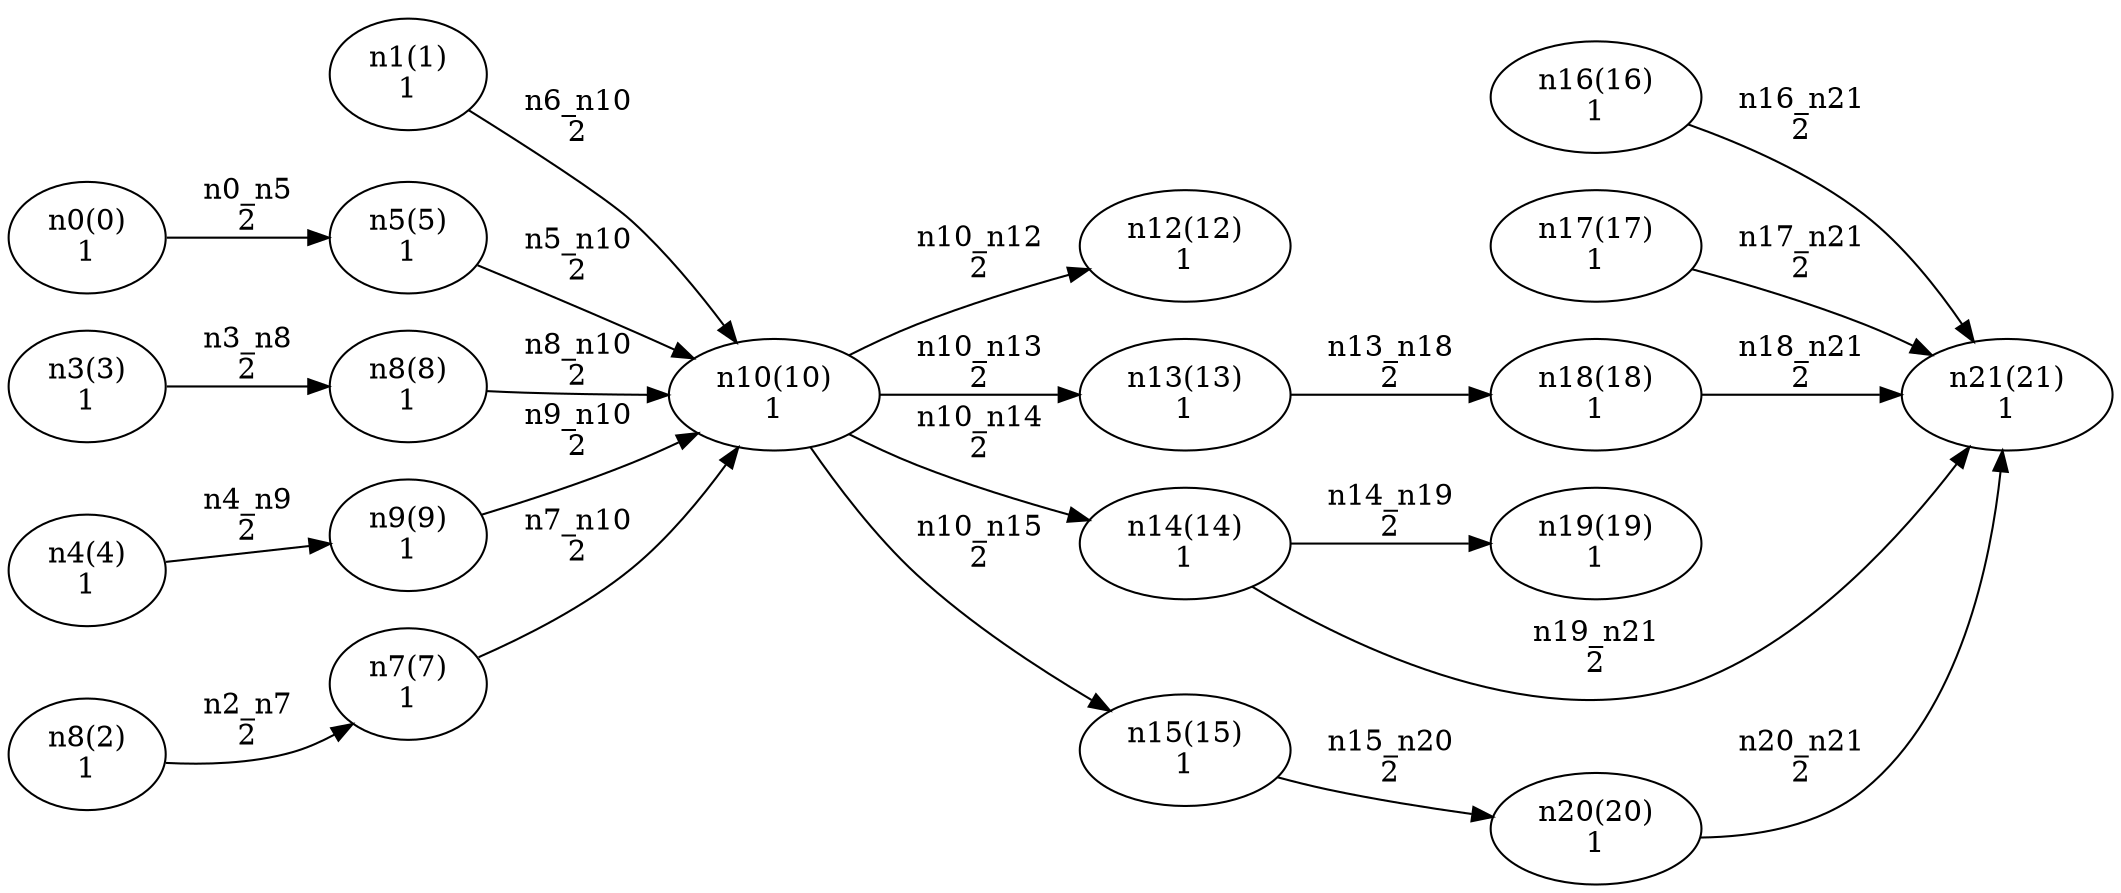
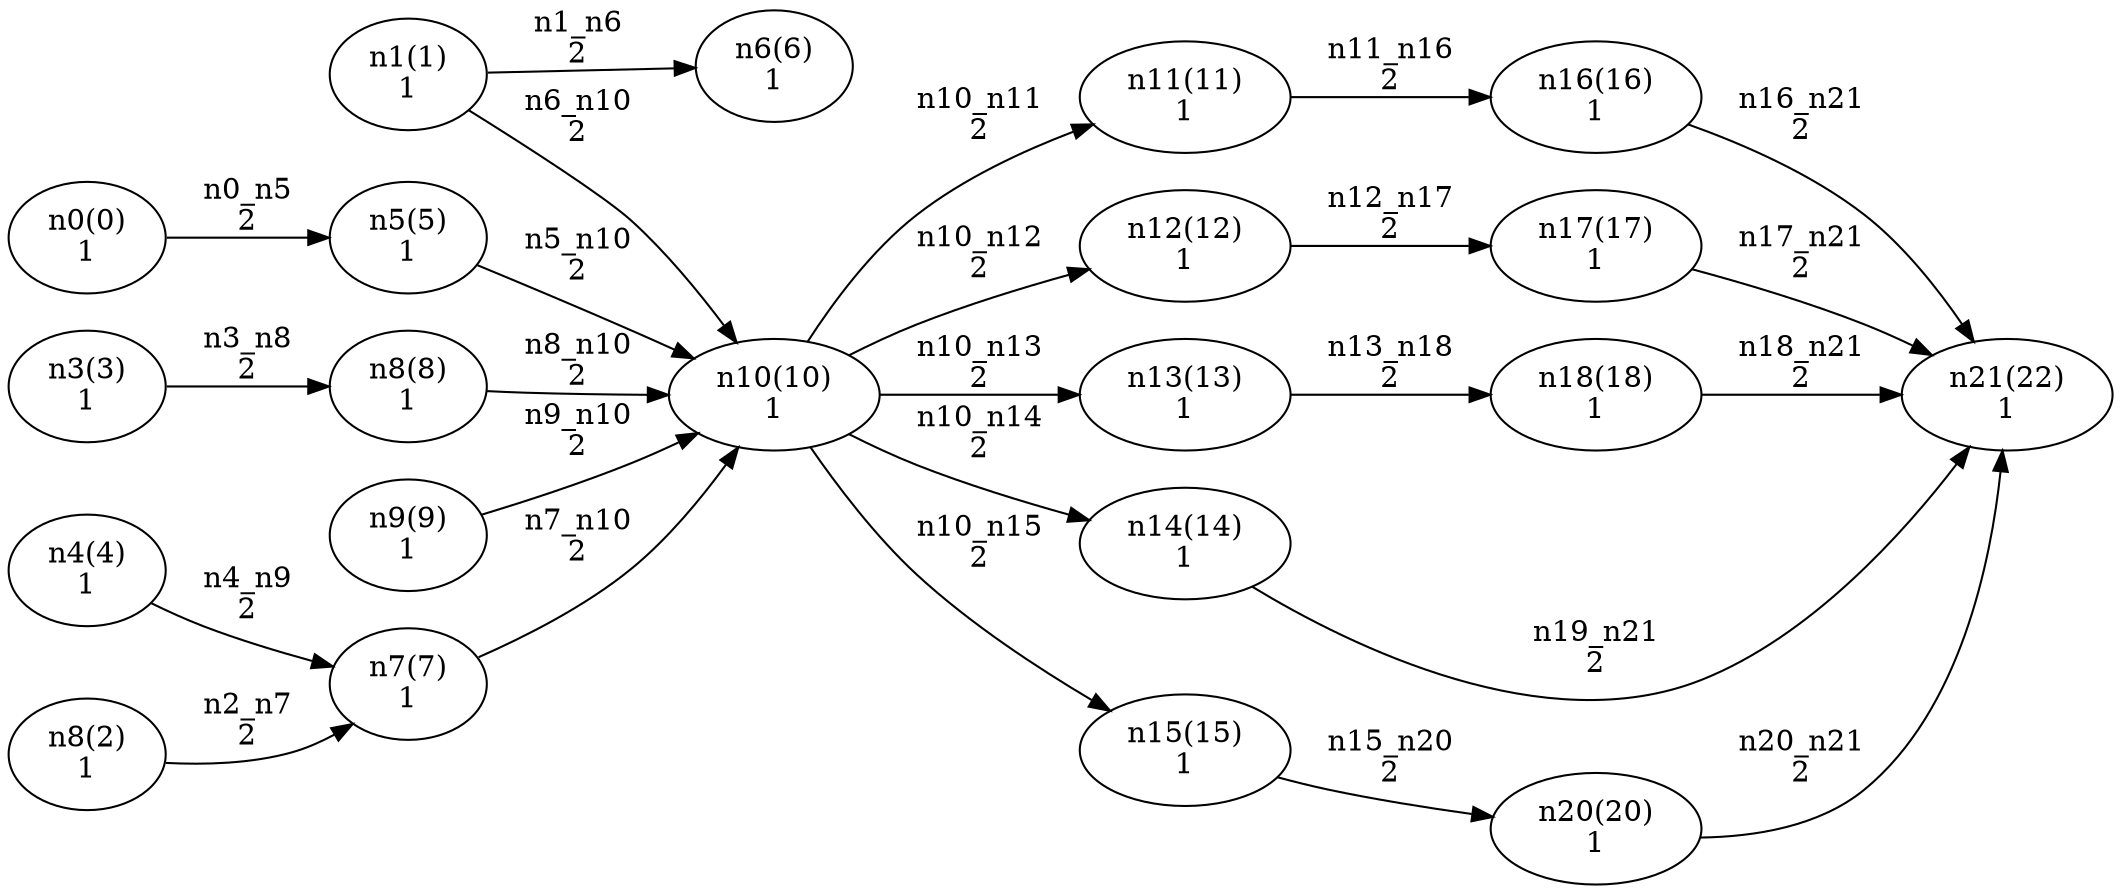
none -> (774, 66)
none -> (1185, 97)
none -> (1380, 246)
(2007, 395) -> (2007, 395)
(1596, 544) -> none
(238, 554) -> (230, 636)
